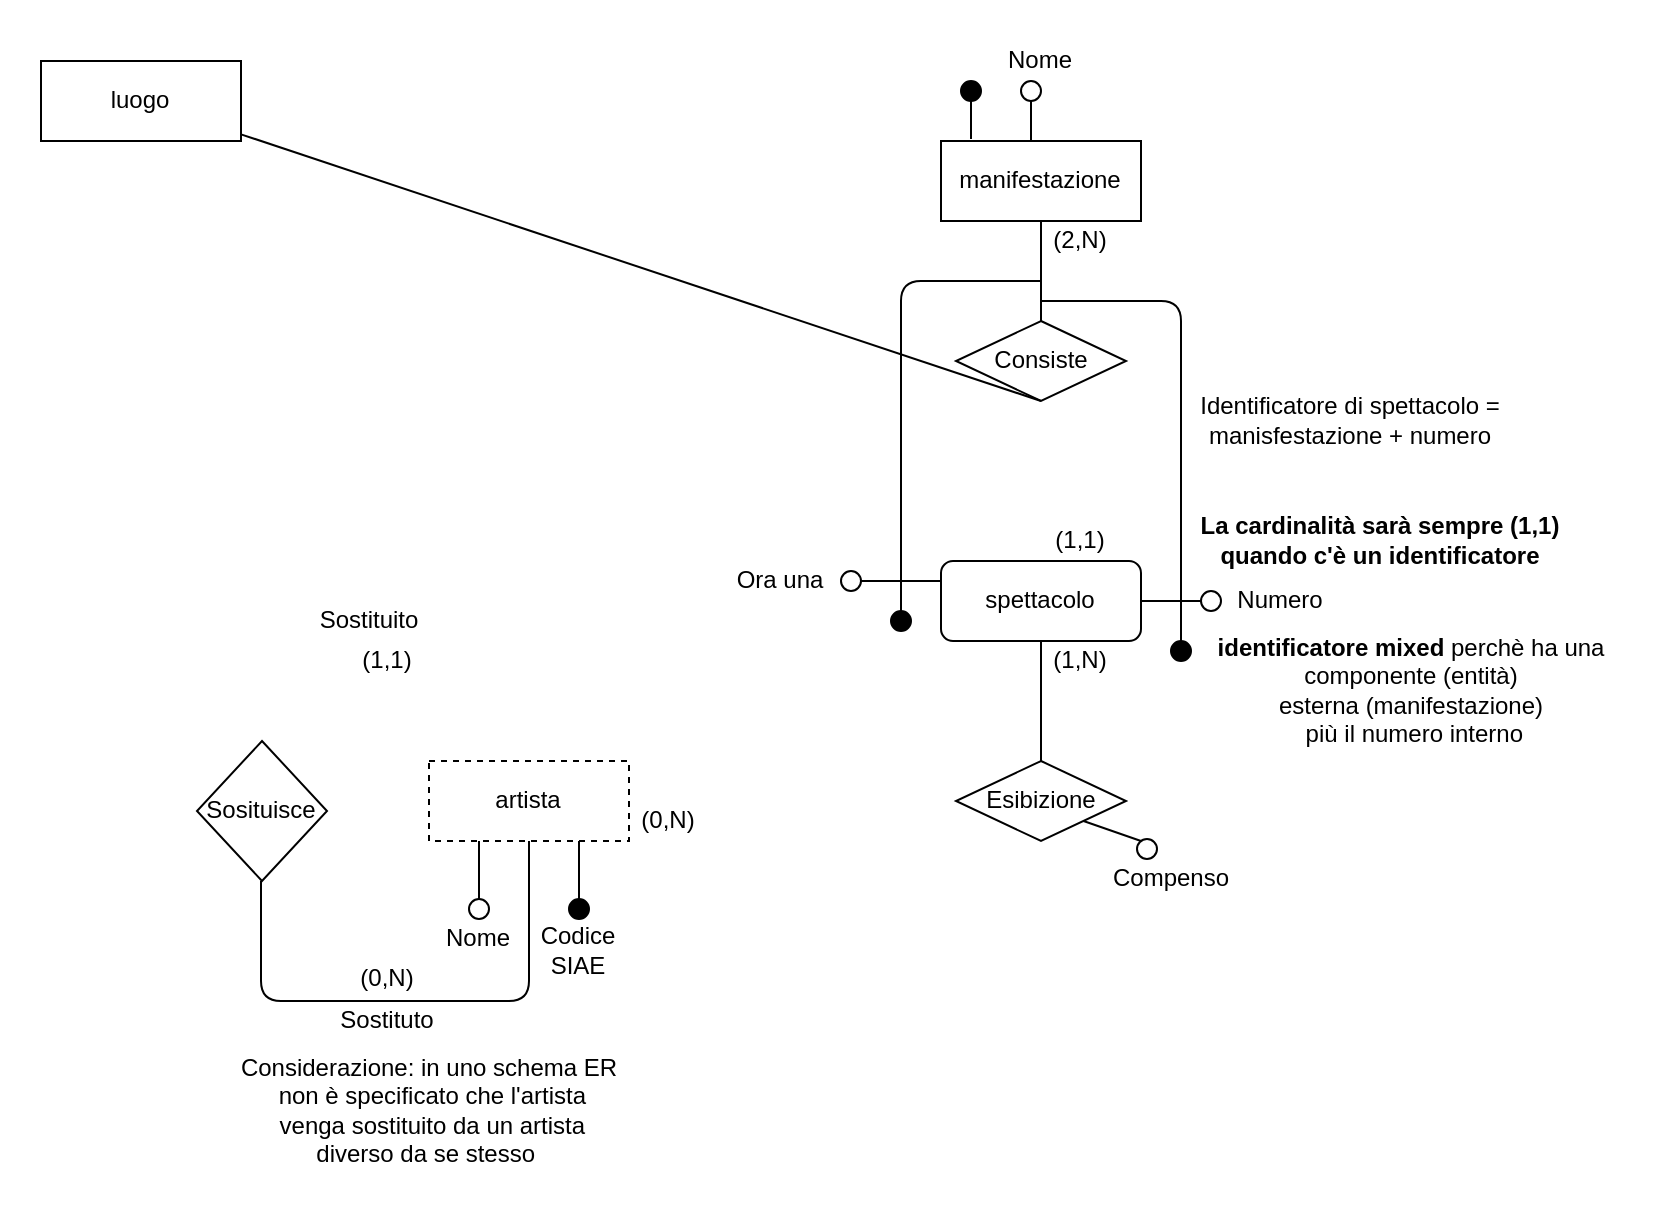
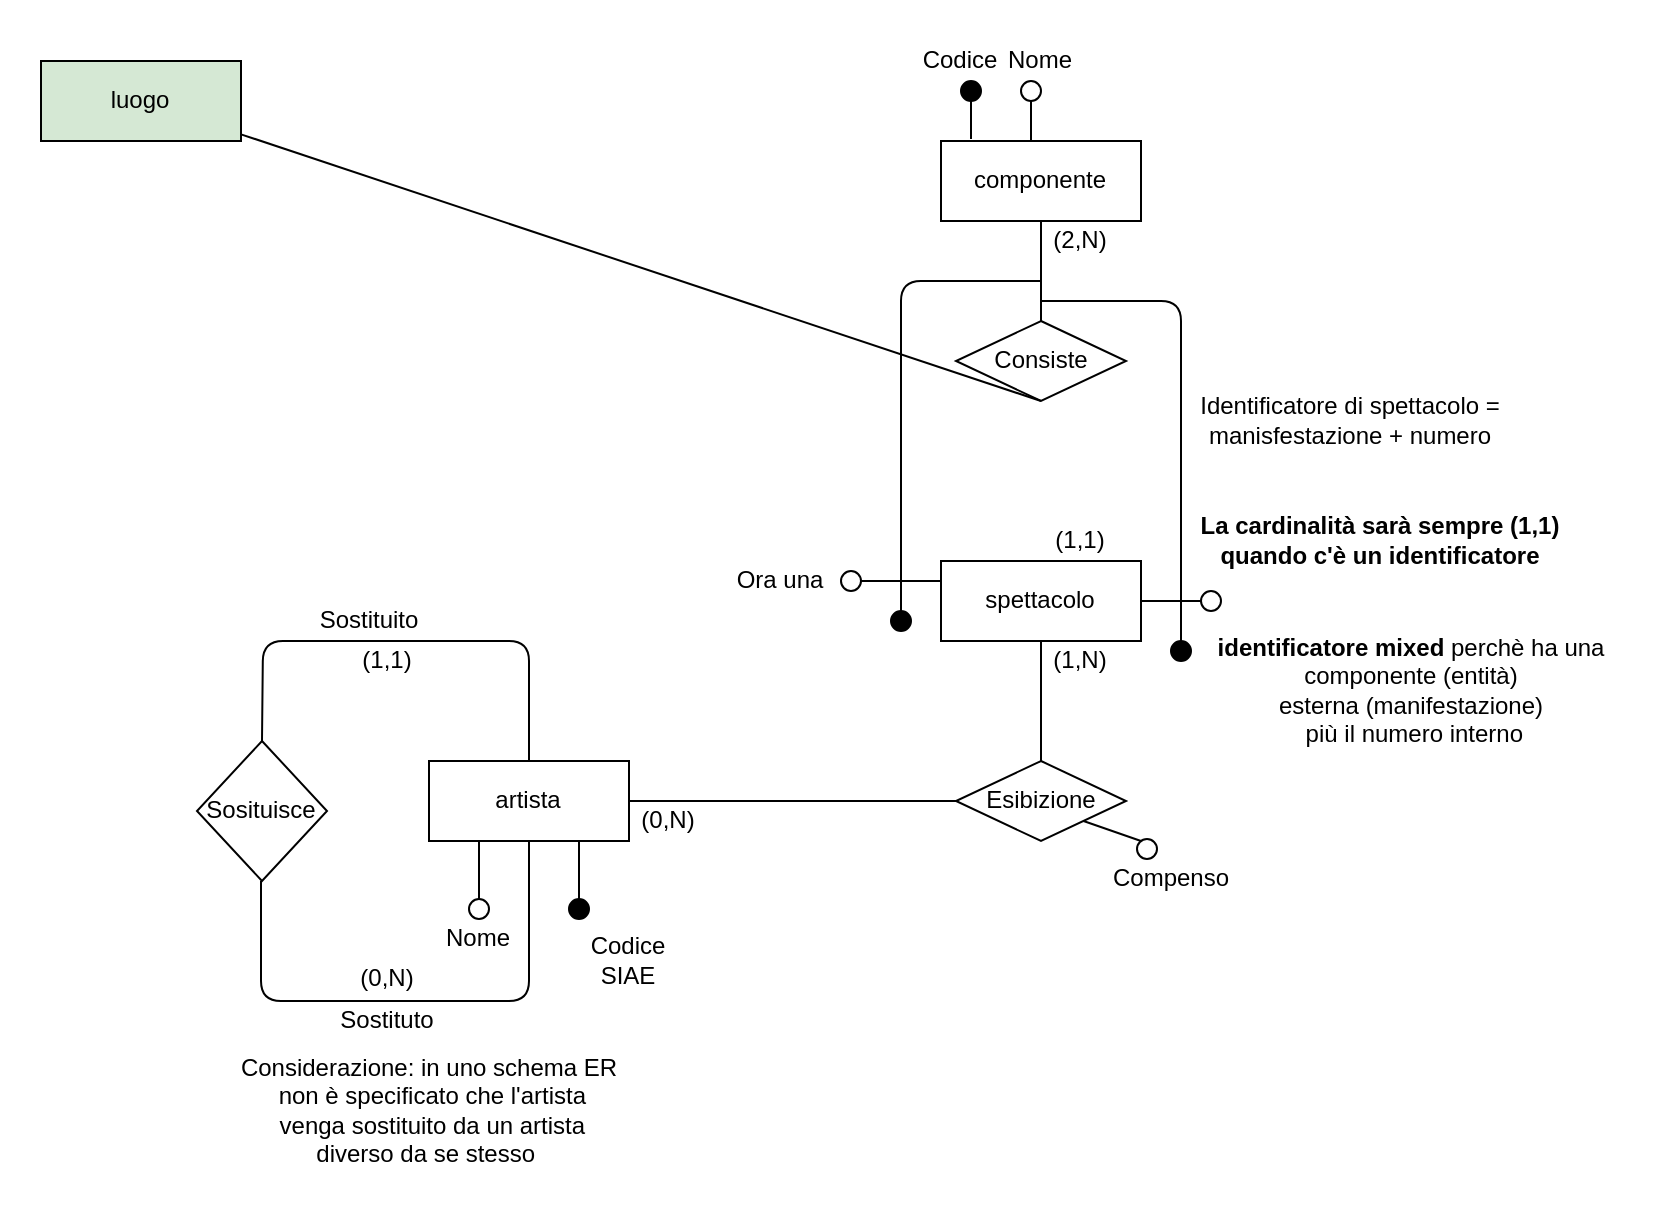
none -> (961, 61)
(141, 101) -> (141, 101)
(1041, 181) -> (1041, 181)
(1041, 601) -> (1041, 601)
(1281, 601) -> none
none -> (406, 641)
(529, 801) -> (529, 801)
none -> (793, 801)
(579, 951) -> (629, 961)
